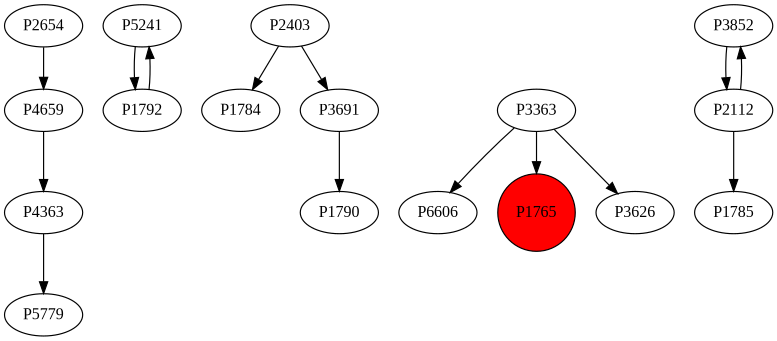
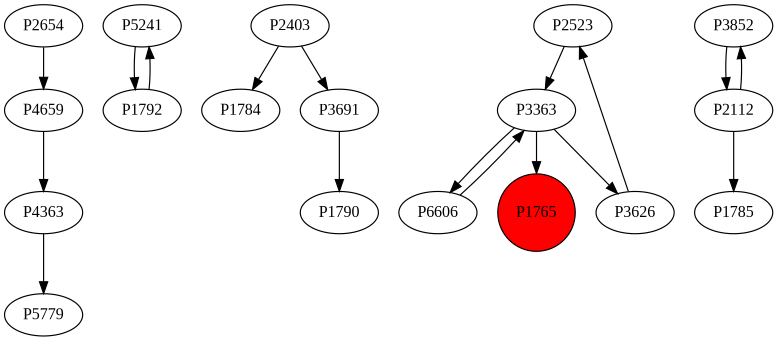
none -> (573, 26)
none -> (489, 168)
